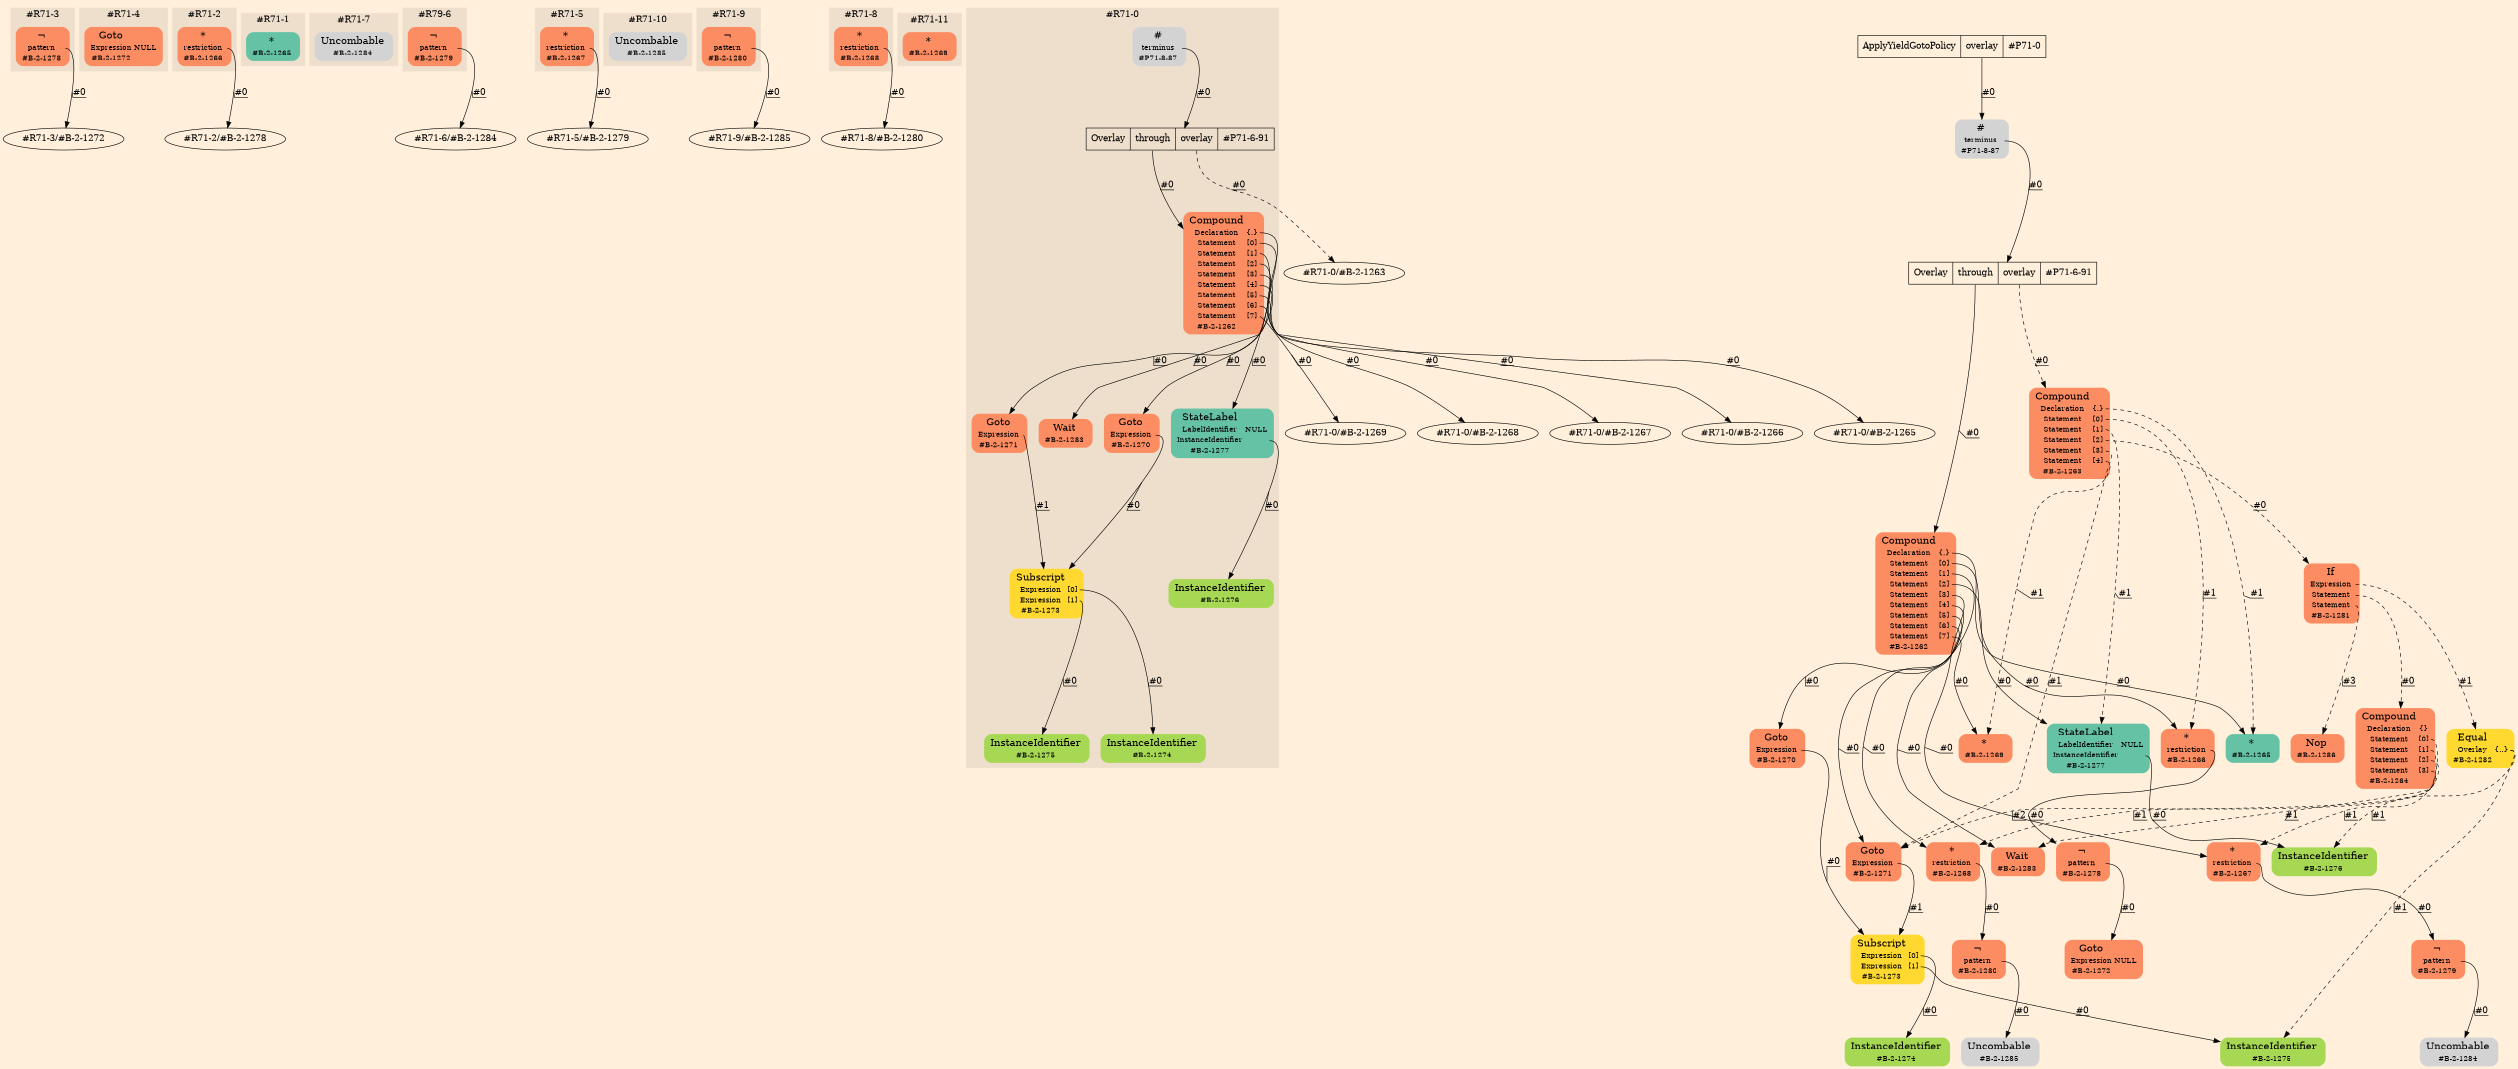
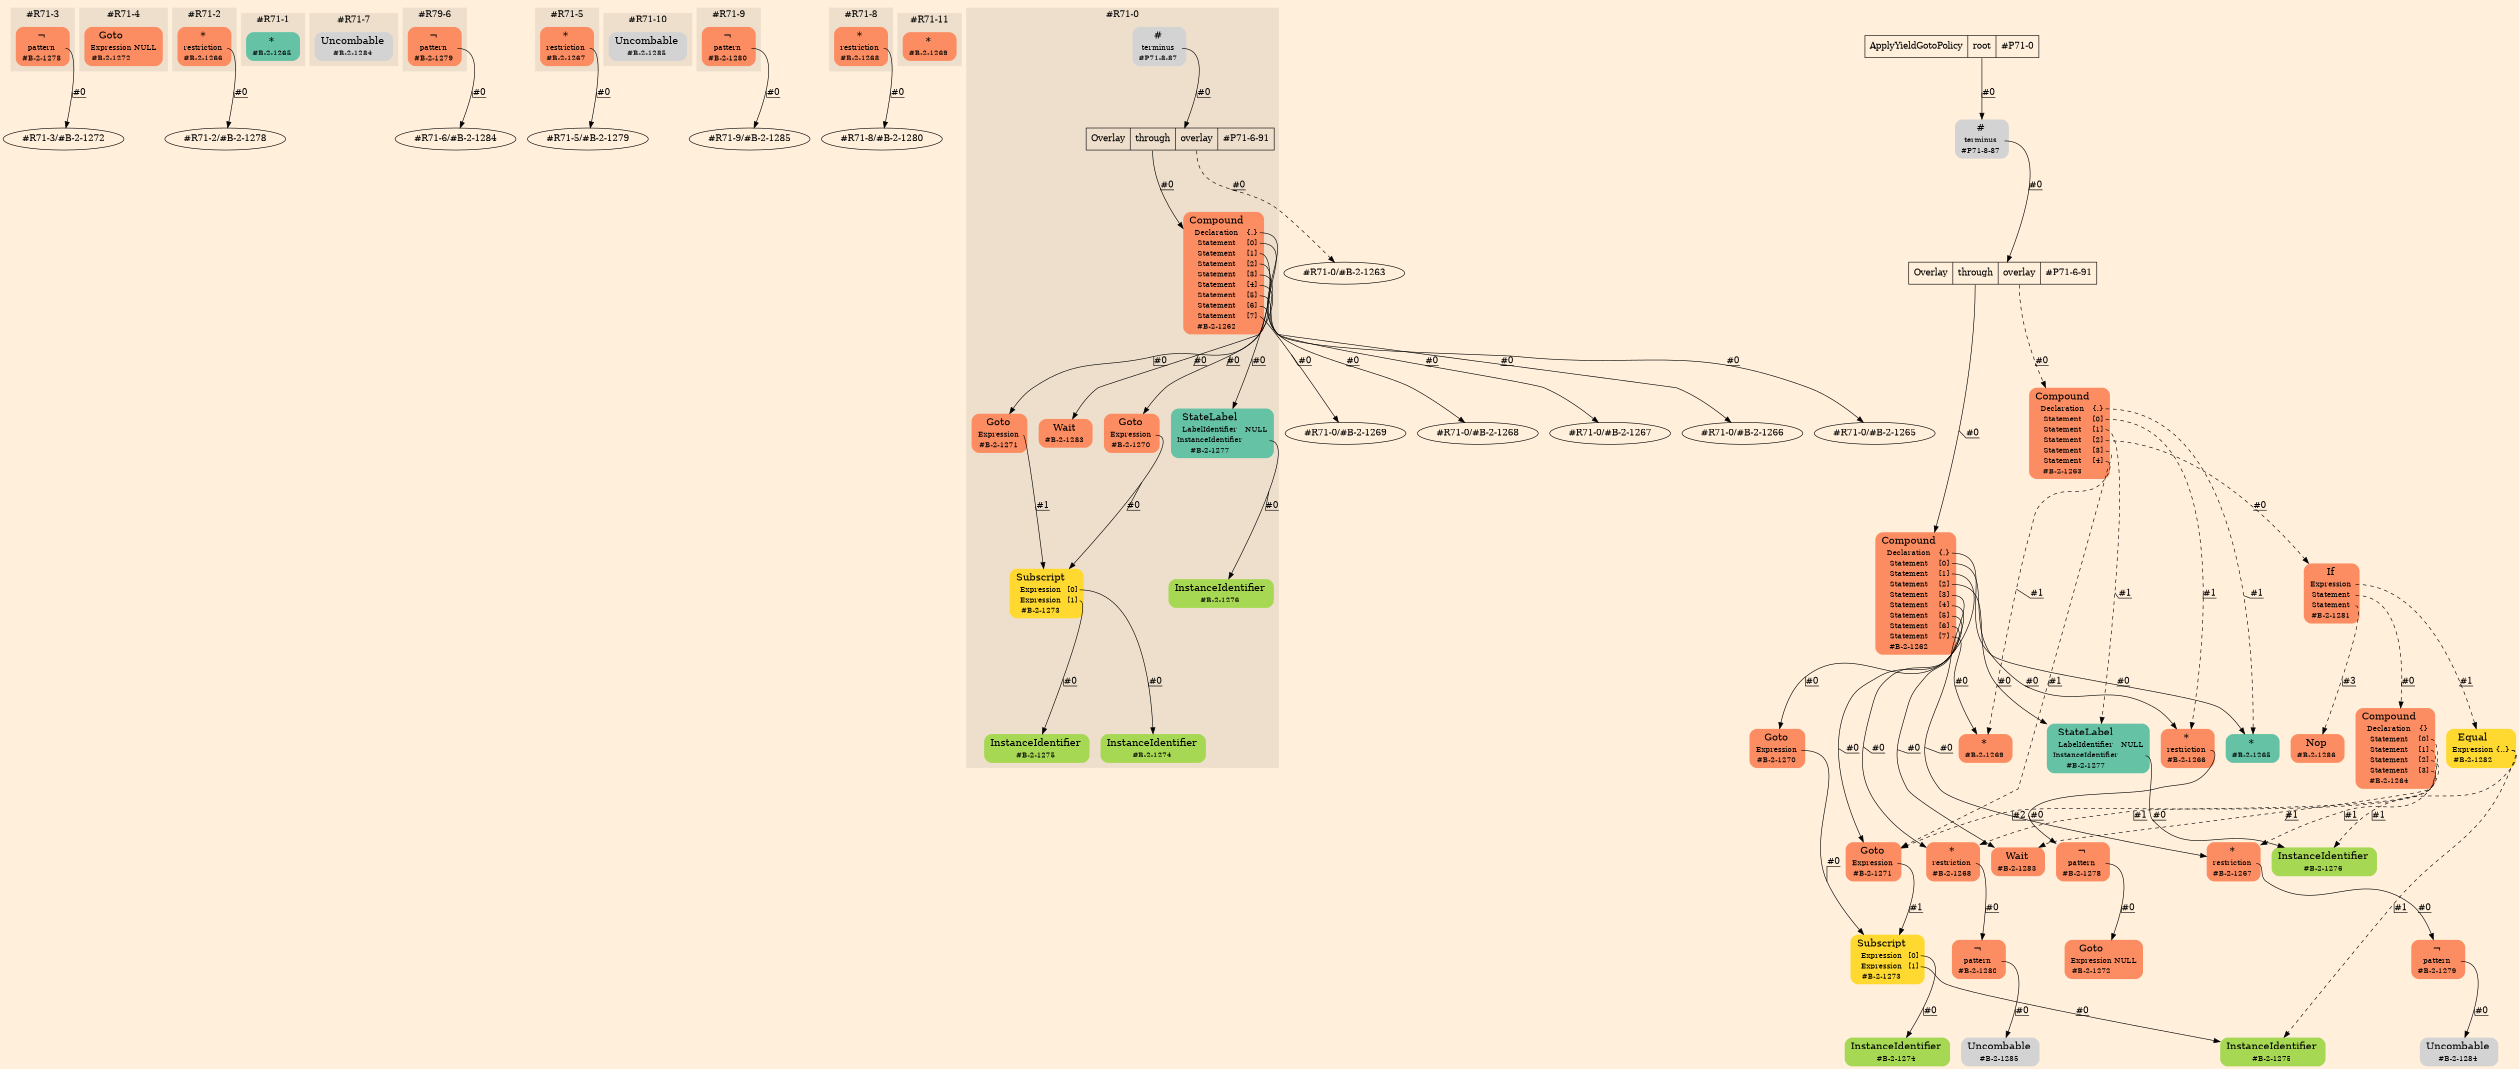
(1982, 46) -> (1982, 46)
(2473, 750) -> (2473, 750)
